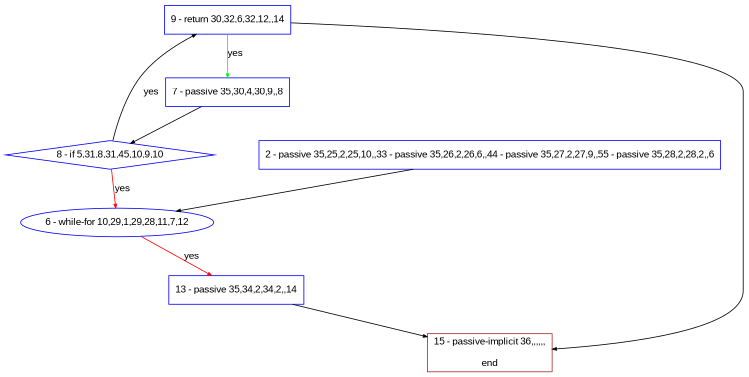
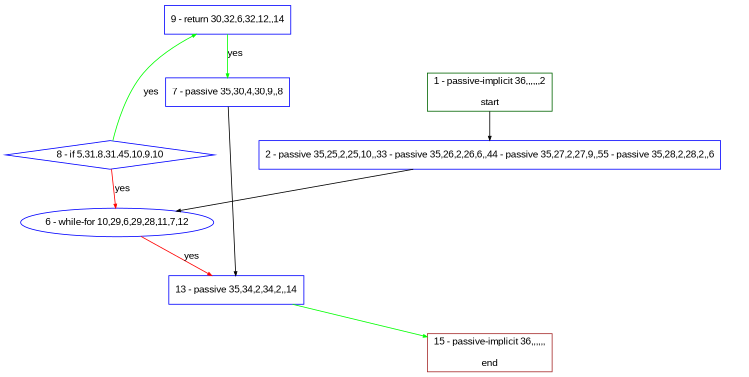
(721, 73) -> none
(140, 78) -> (140, 78)
none -> (490, 92)
(168, 124) -> (232, 189)
(117, 222) -> (117, 222)
(358, 320) -> (358, 320)
